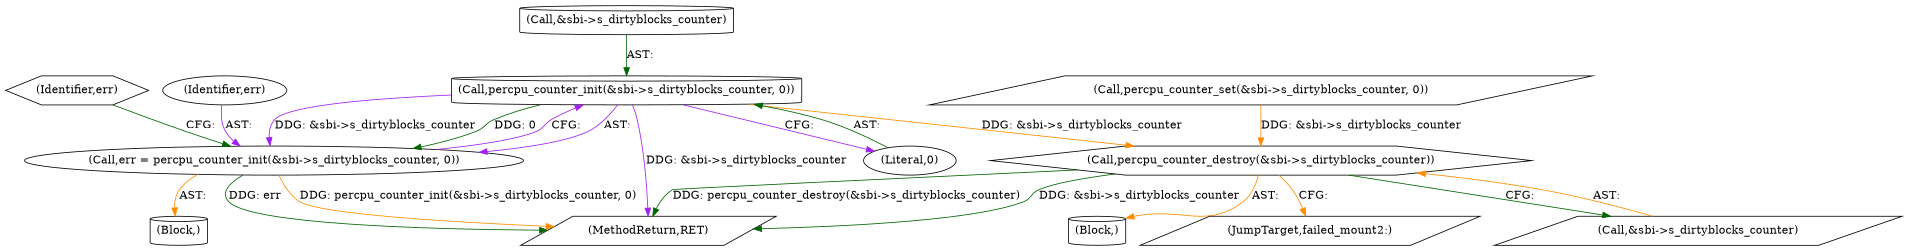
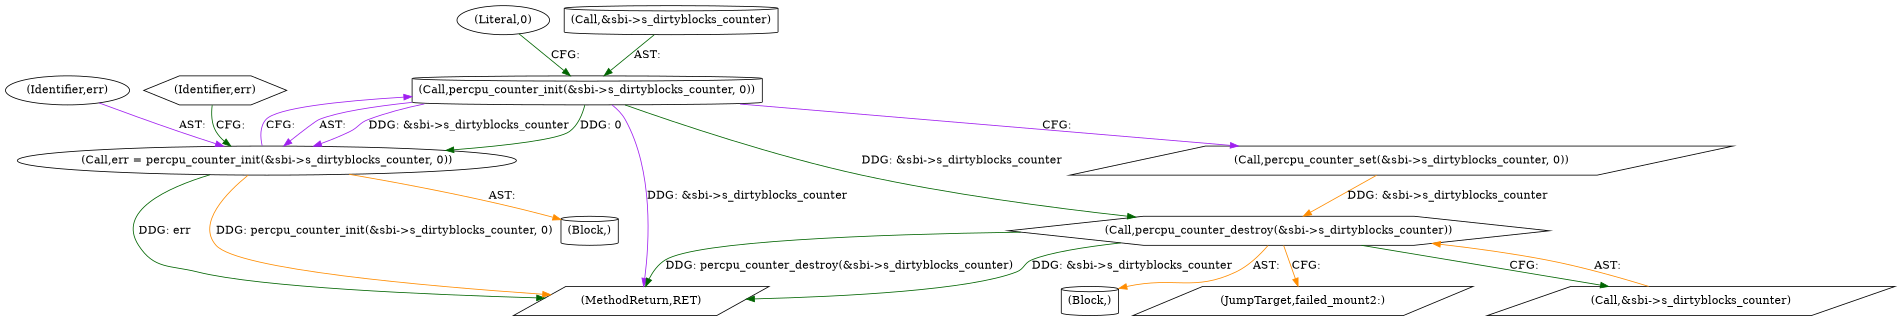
(869, 125) -> (567, 55)
(938, 125) -> (873, 177)
(775, 127) -> (985, 125)
